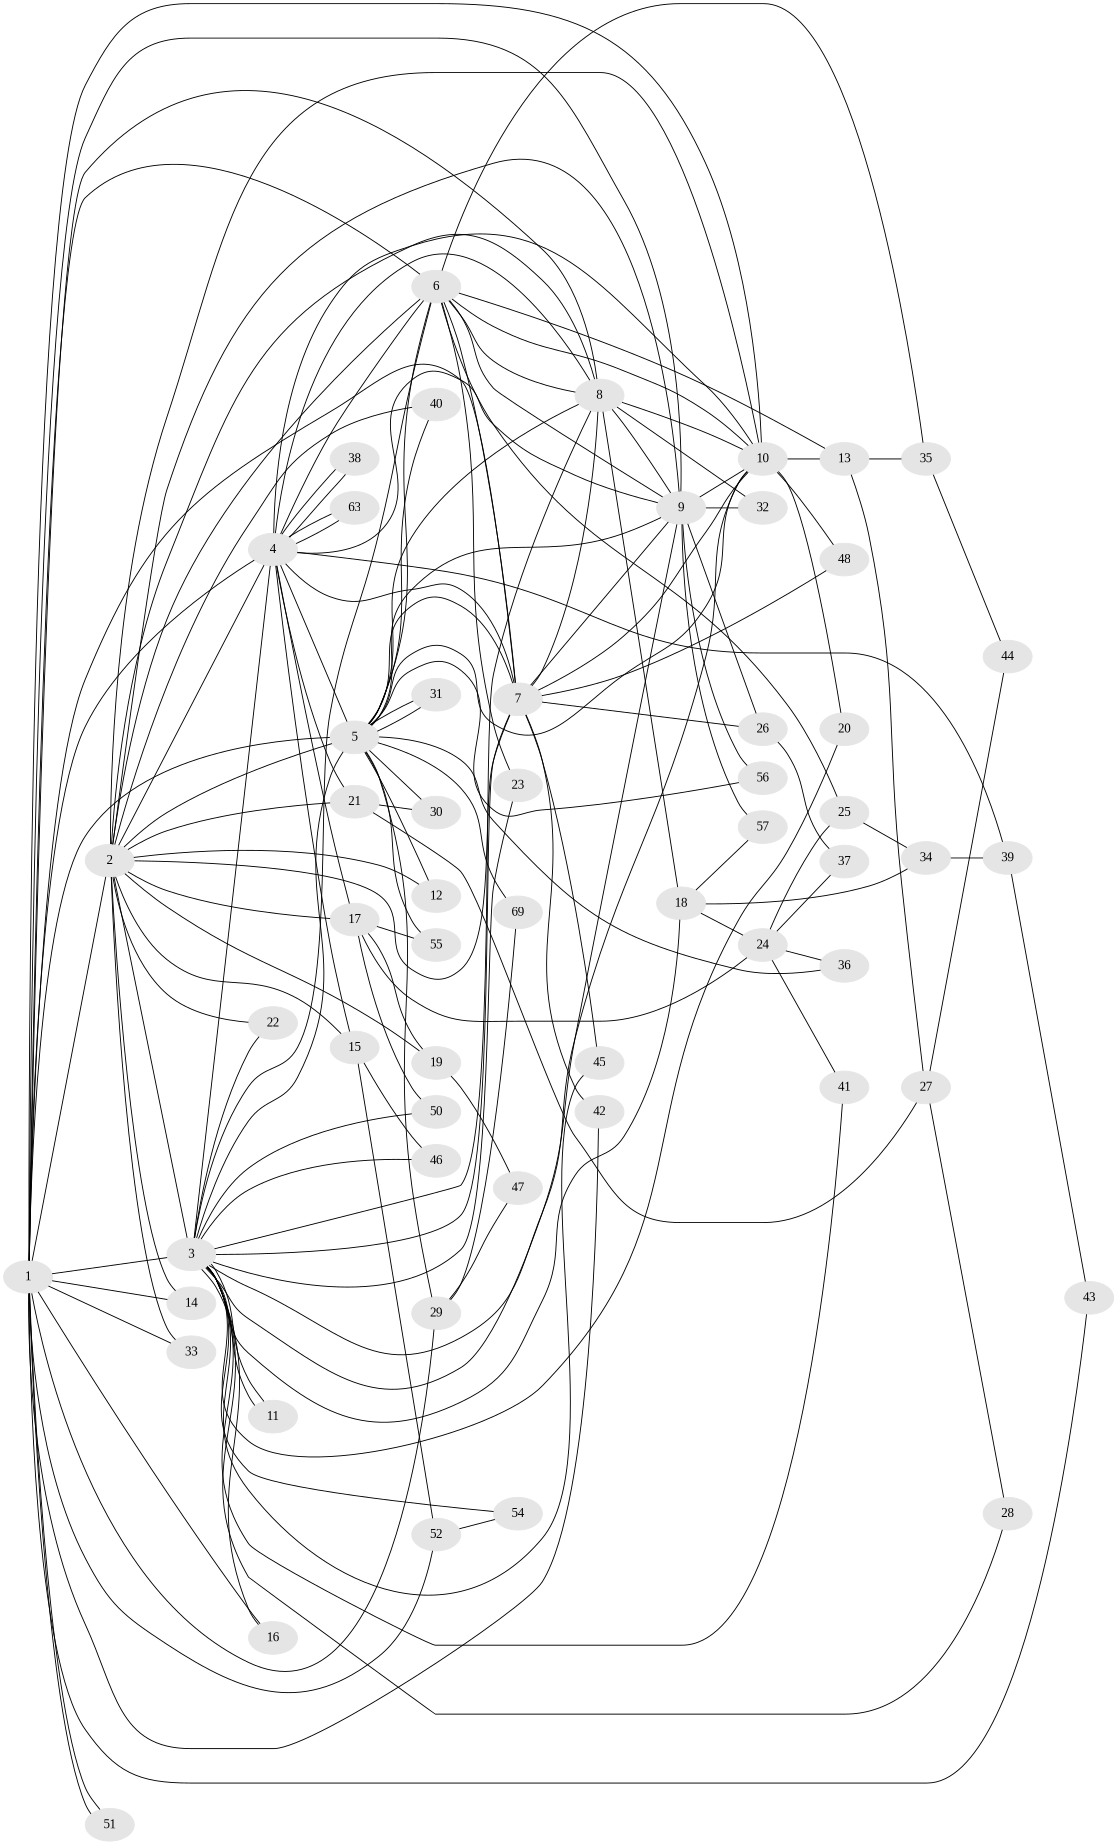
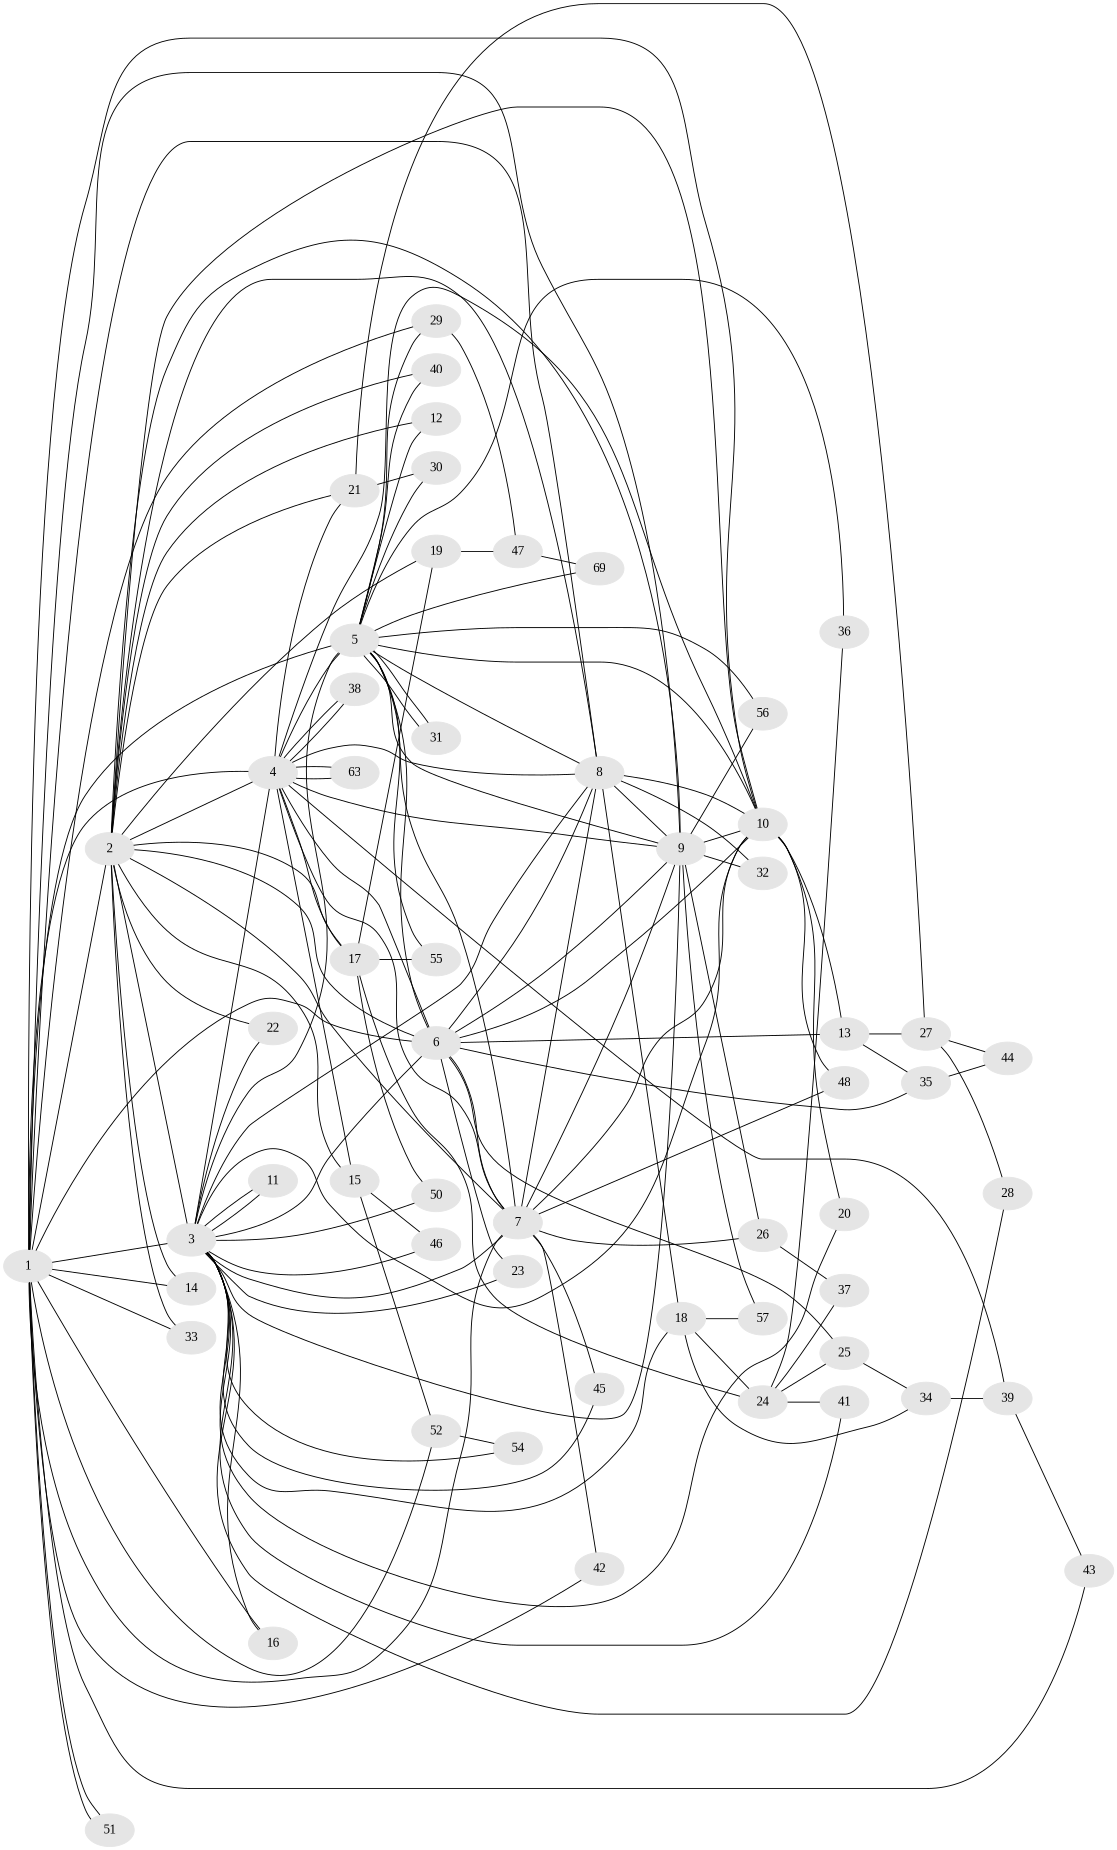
(222, 784) -> none
(495, 1117) -> (554, 559)
